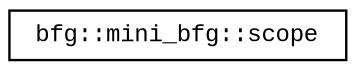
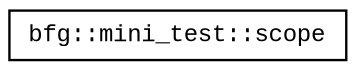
(178, 35) -> (178, 35)
